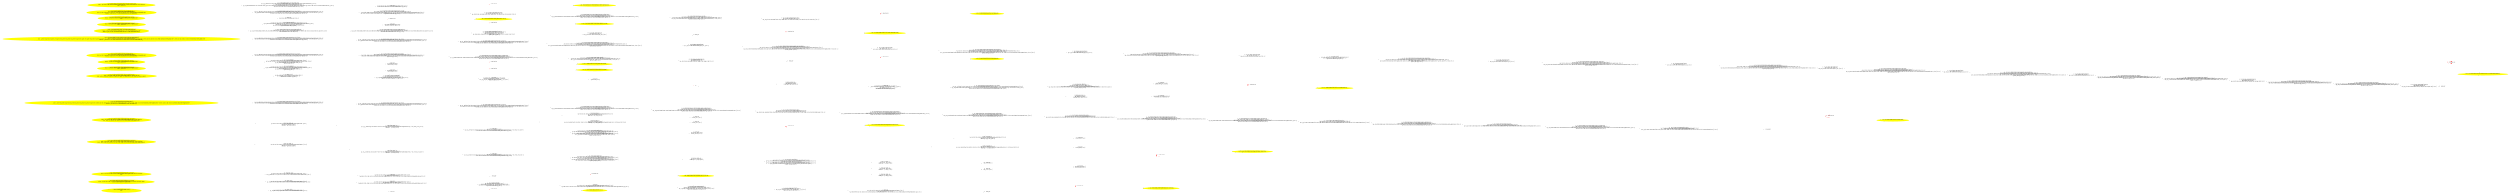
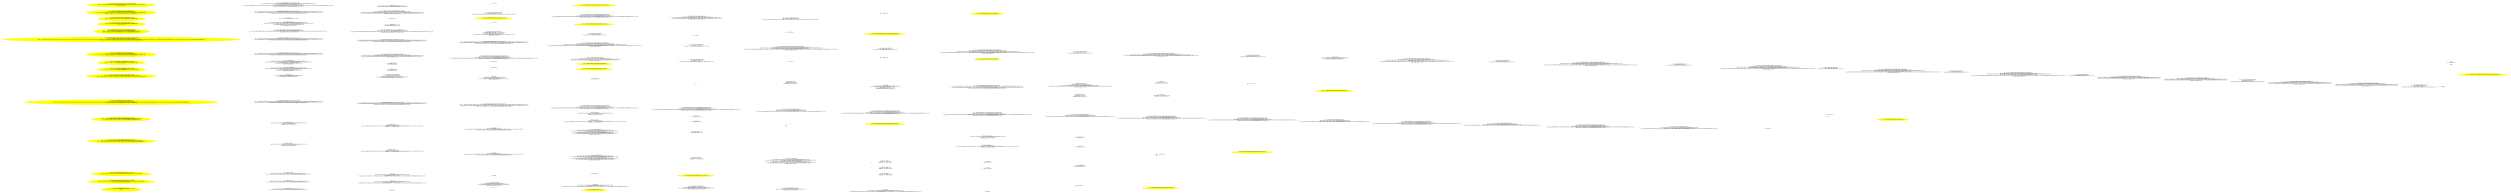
(987, 59) -> (987, 59)
